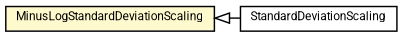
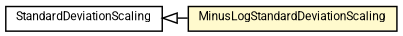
(235, 18) -> (183, 18)
